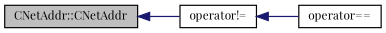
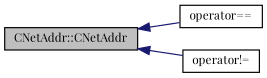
(284, 16) -> (165, 25)
